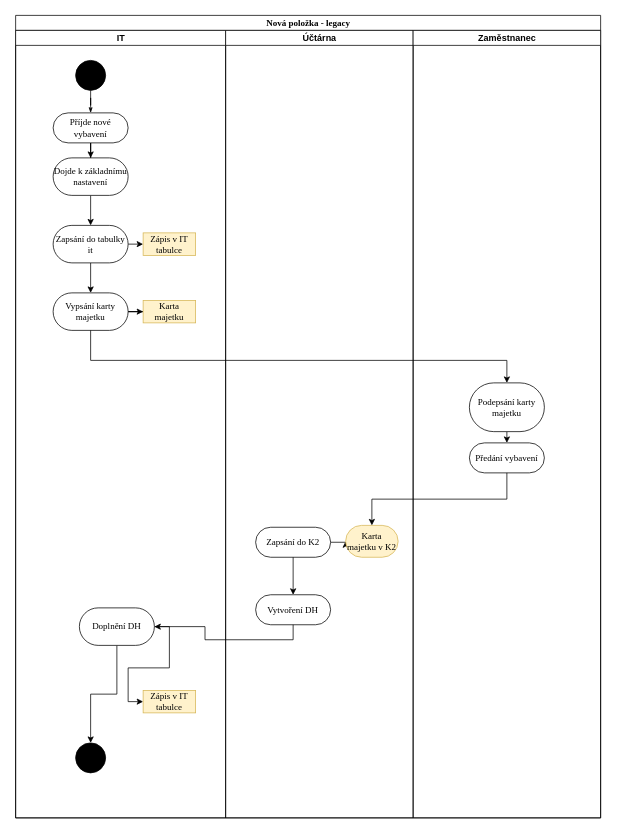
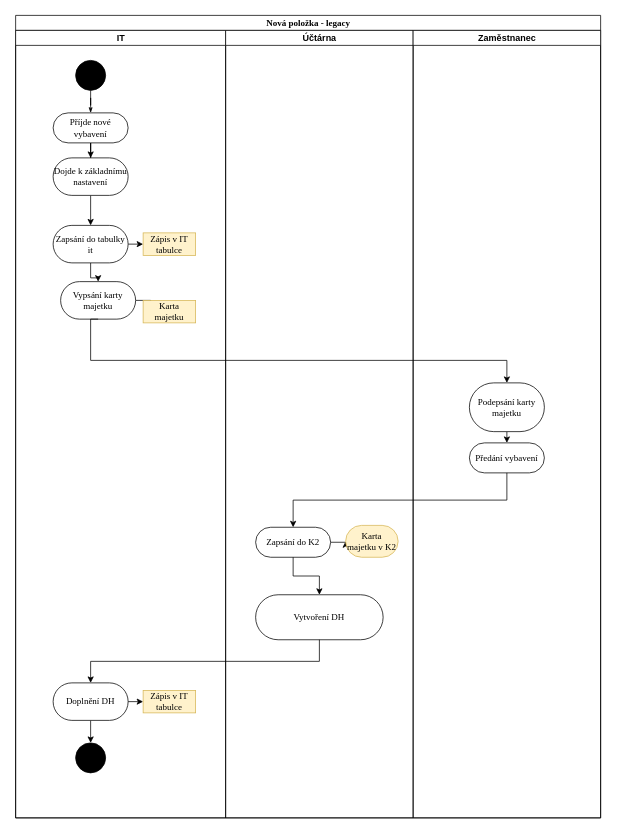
(90, 312) -> (98, 300)
(372, 519) -> (293, 500)
(293, 610) -> (319, 617)
(117, 627) -> (90, 702)
